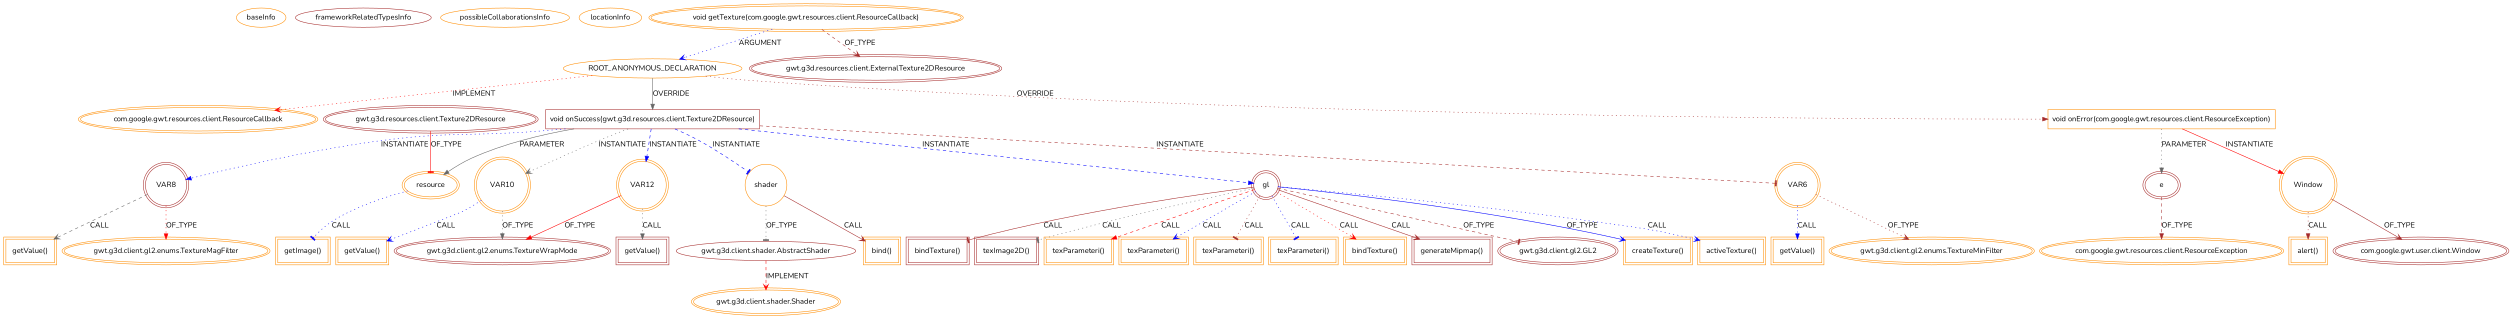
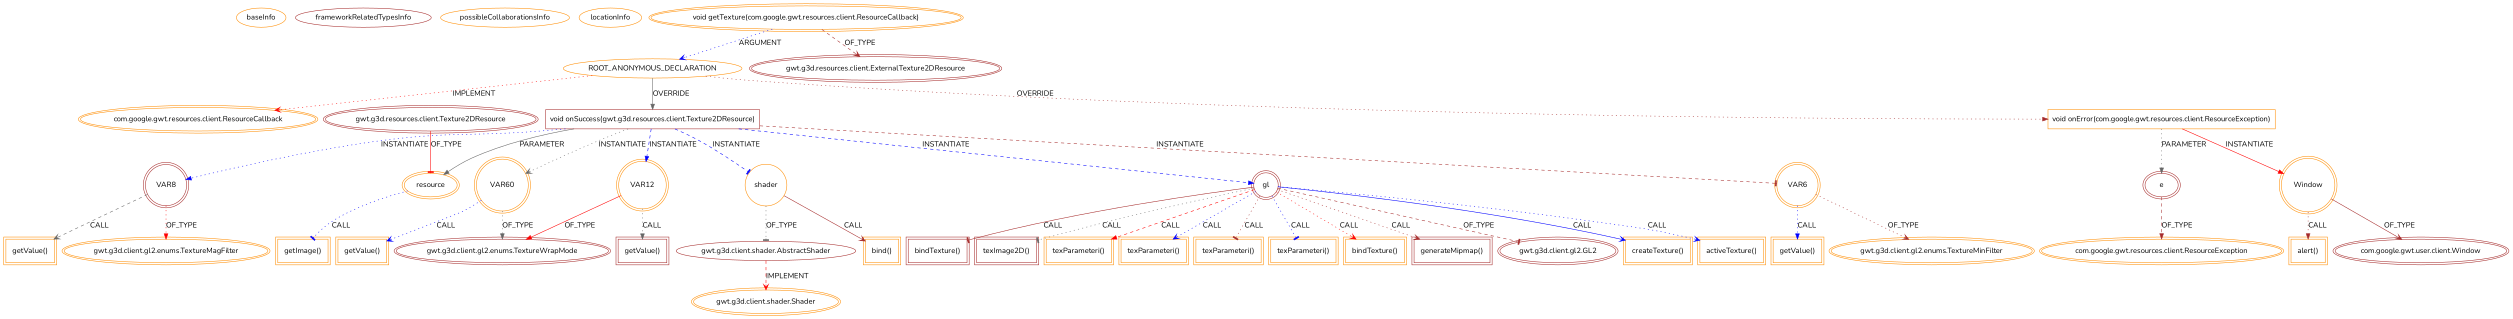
(502, 185) -> (502, 185)
(1346, 214) -> (1346, 214)
(1582, 226) -> (1582, 226)
